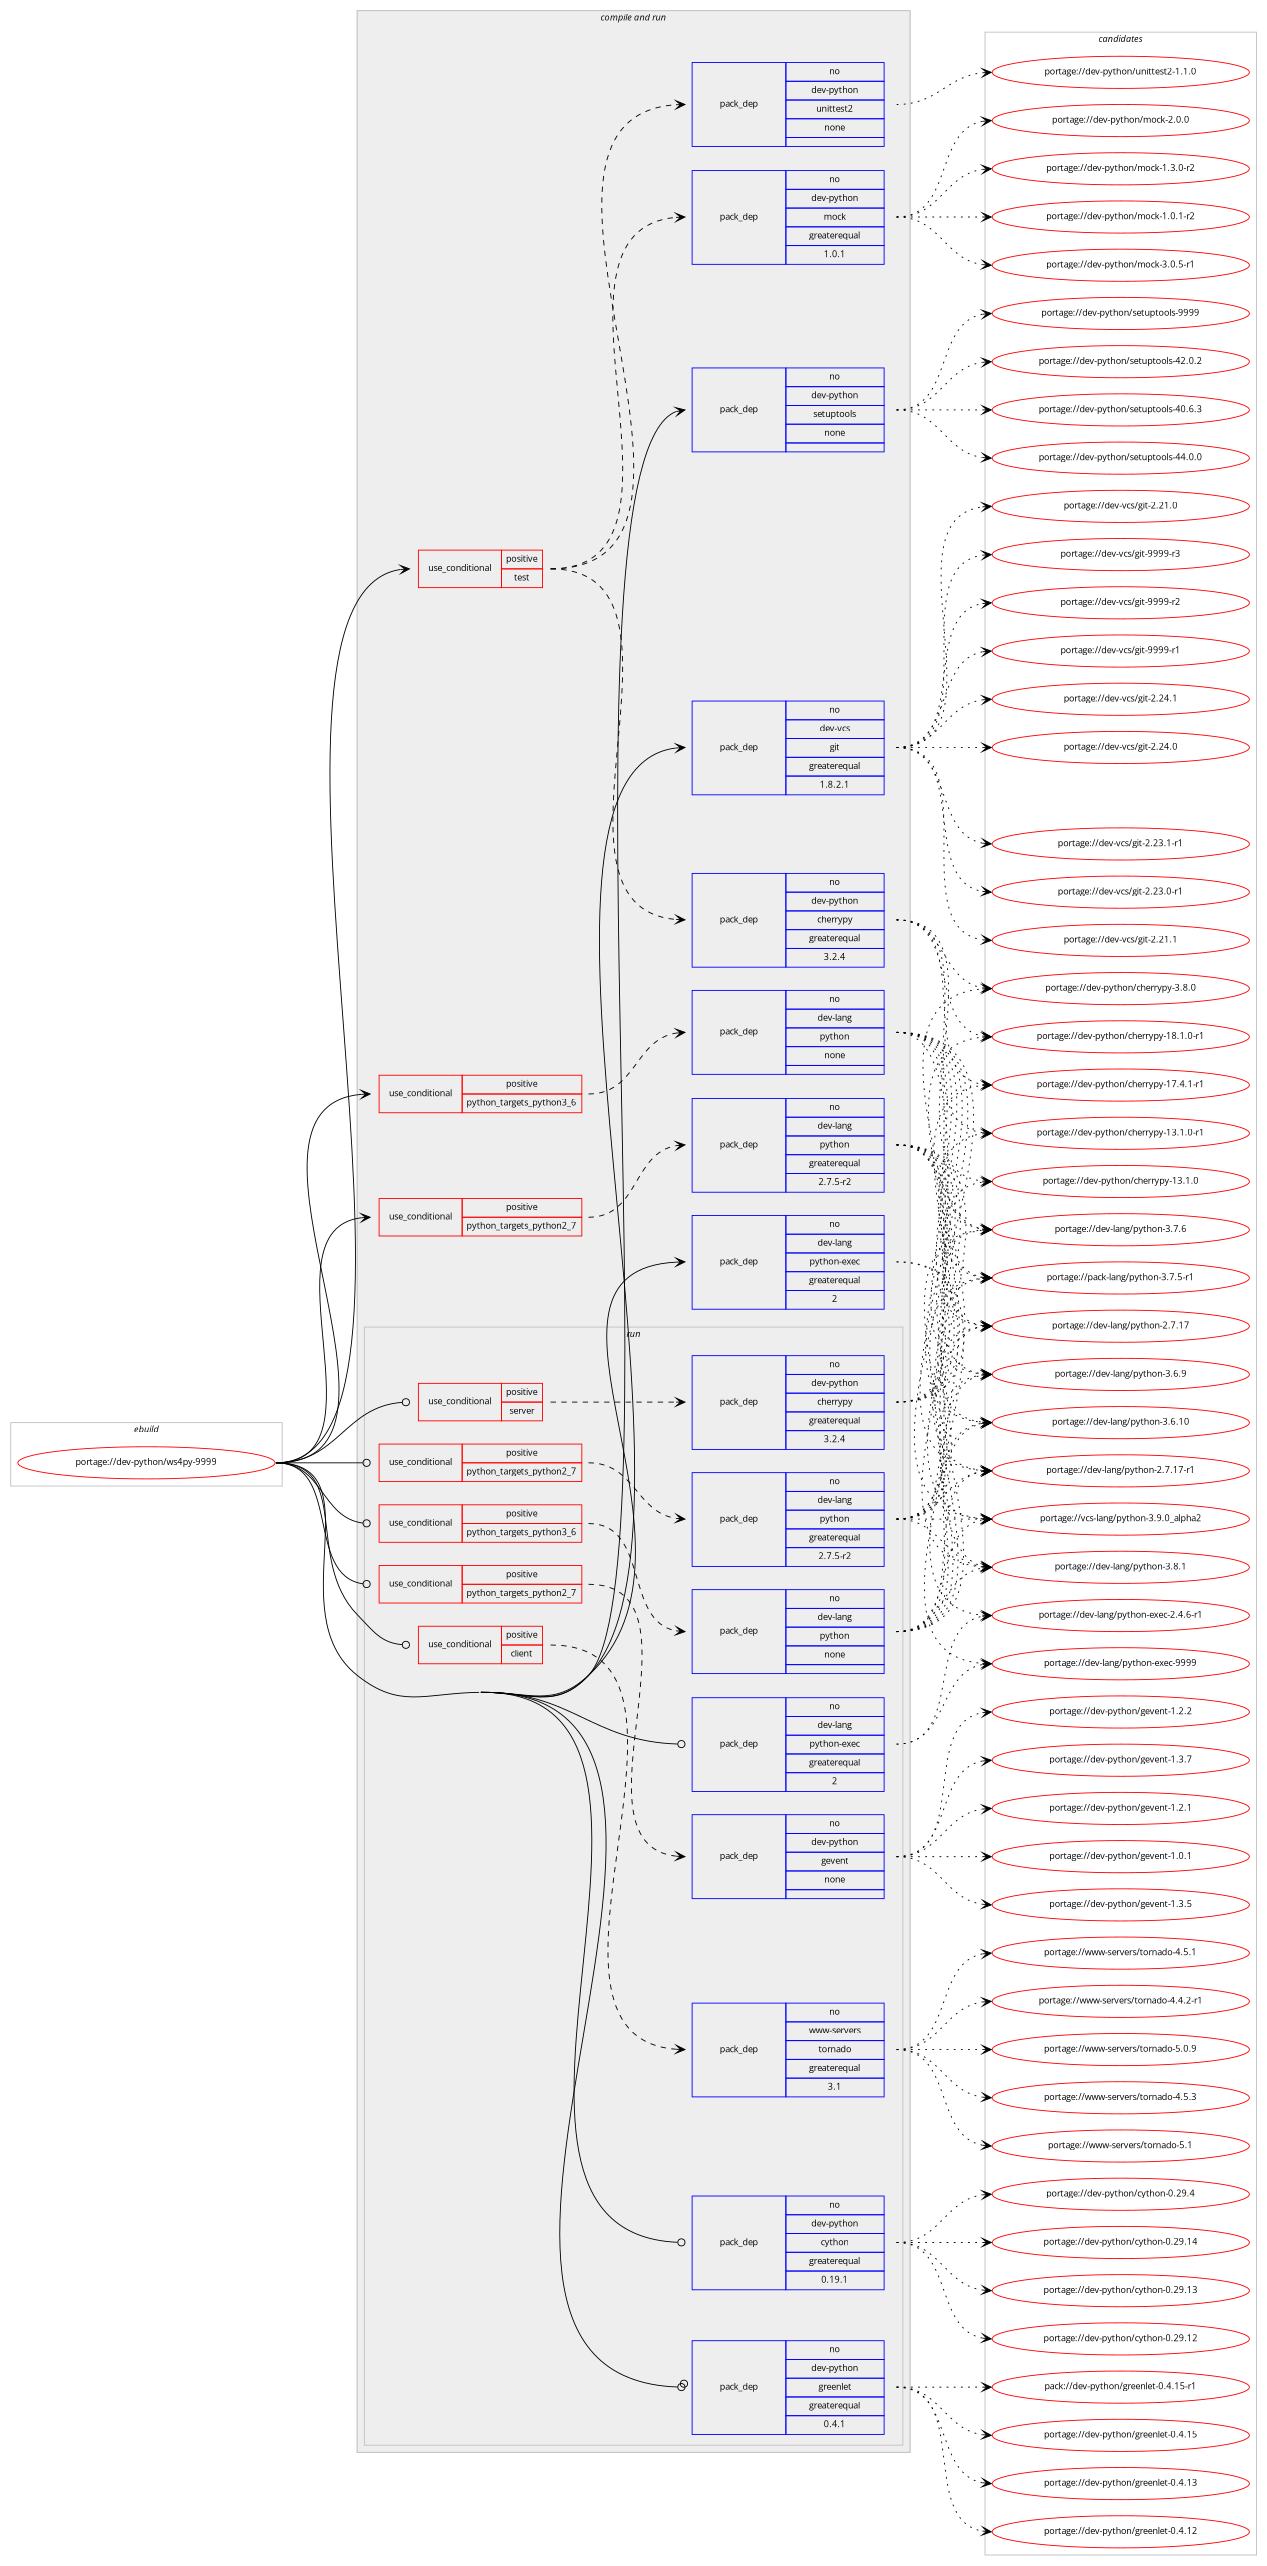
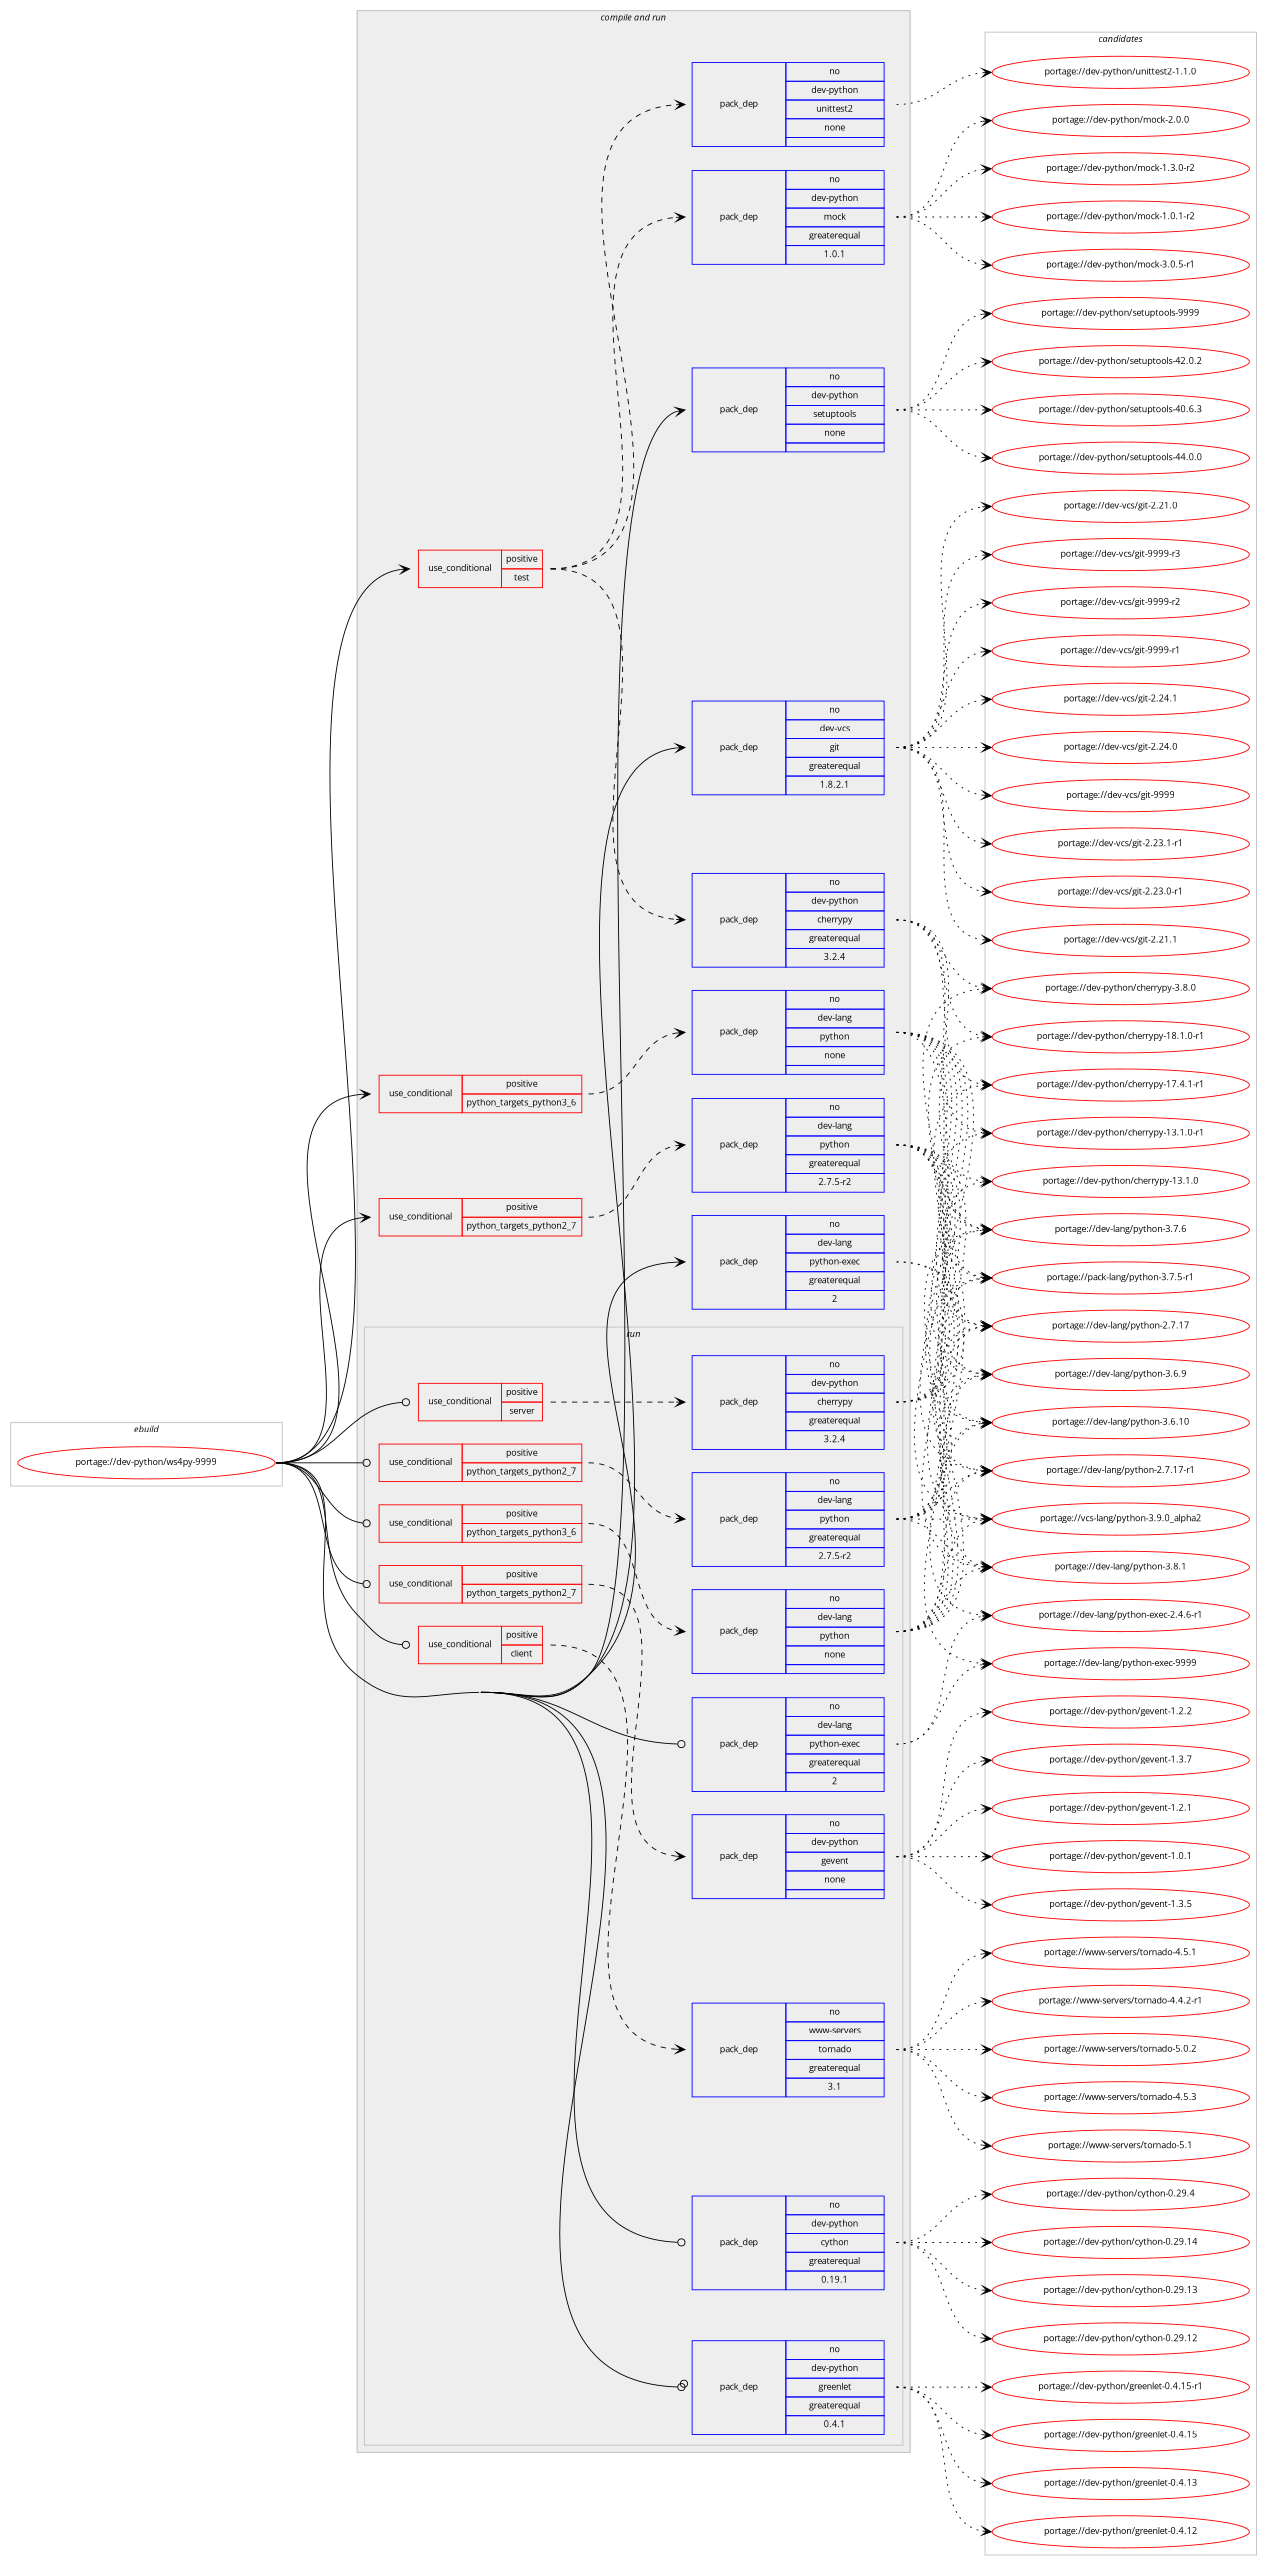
none -> (1121, 796)
(1121, 2050) -> (1121, 2050)
(1121, 2387) -> (1121, 2387)
